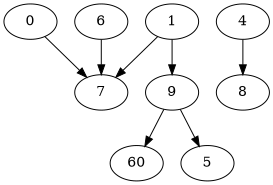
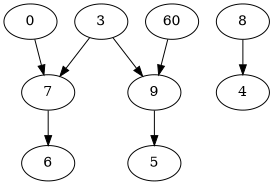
(172, 22) -> (101, 22)
(101, 52) -> (48, 123)
(243, 52) -> (243, 52)
(157, 123) -> (164, 52)
